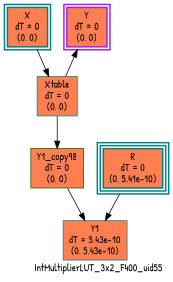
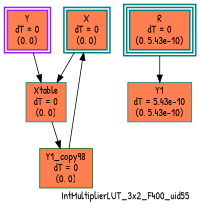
(70, 66) -> (36, 64)
(133, 168) -> (160, 30)
(74, 201) -> (76, 104)
